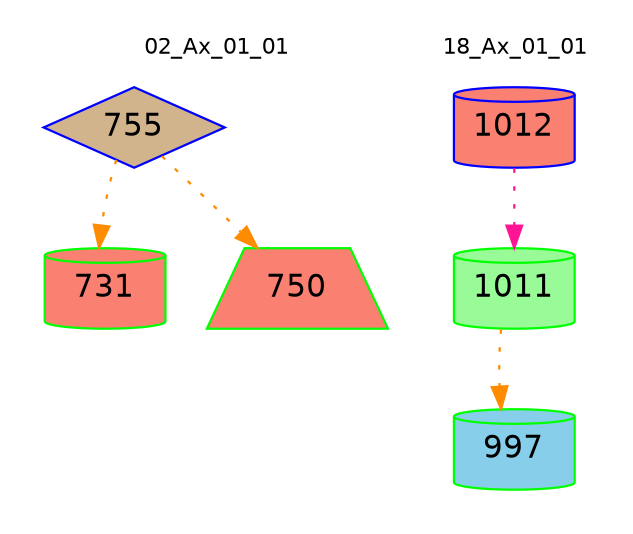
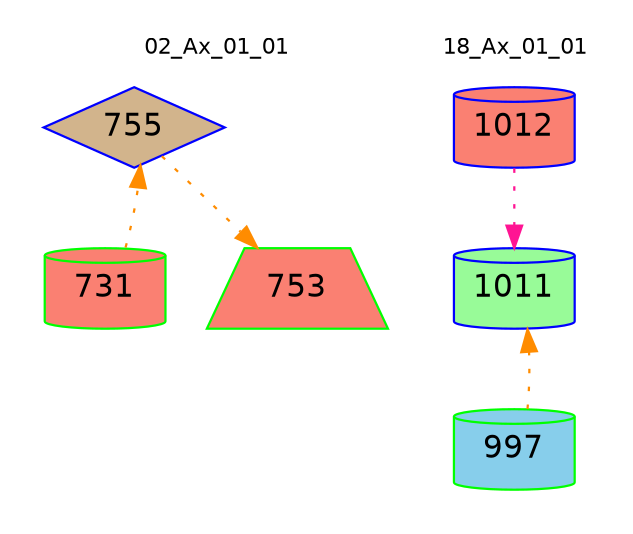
(108, 192) -> (133, 218)
(297, 288) -> (297, 288)
(514, 288) -> (514, 288)
(499, 358) -> (529, 380)
